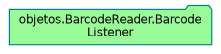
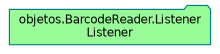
(111, 27) -> (110, 27)
